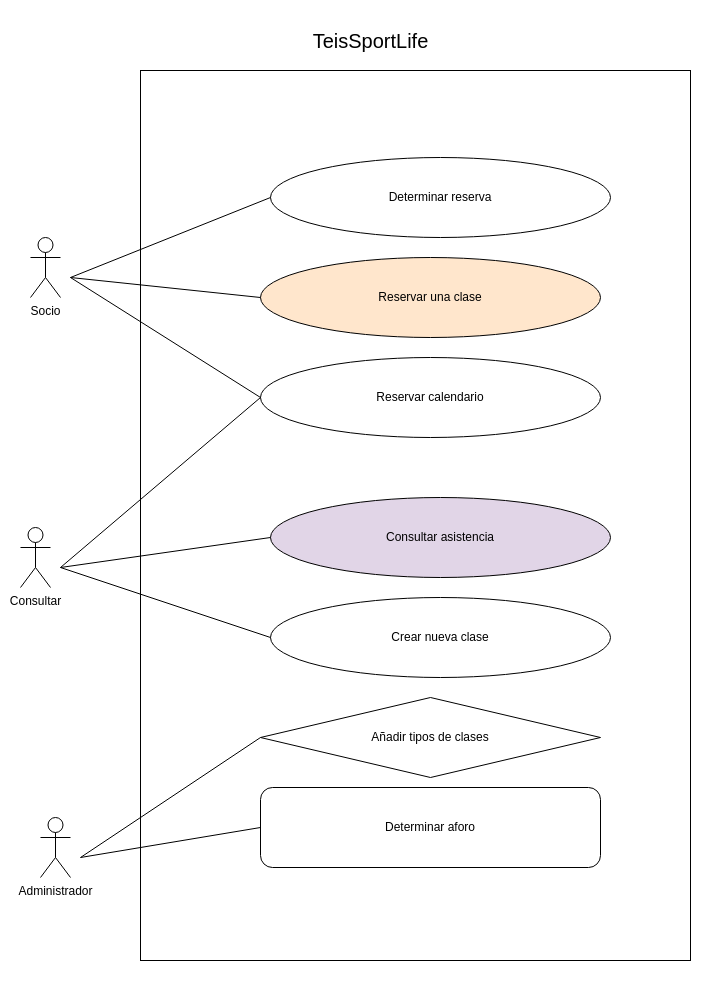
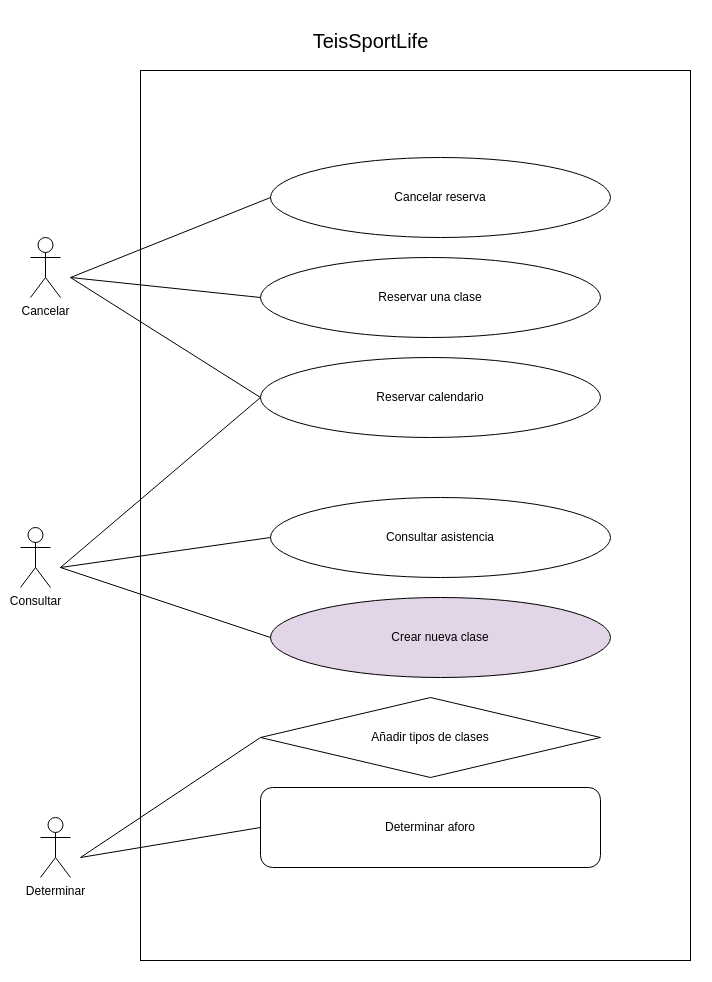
(441, 198) -> (441, 198)
(431, 298) -> (431, 298)
(46, 312) -> (46, 312)
(441, 538) -> (441, 538)
(441, 638) -> (441, 638)
(56, 892) -> (56, 892)
